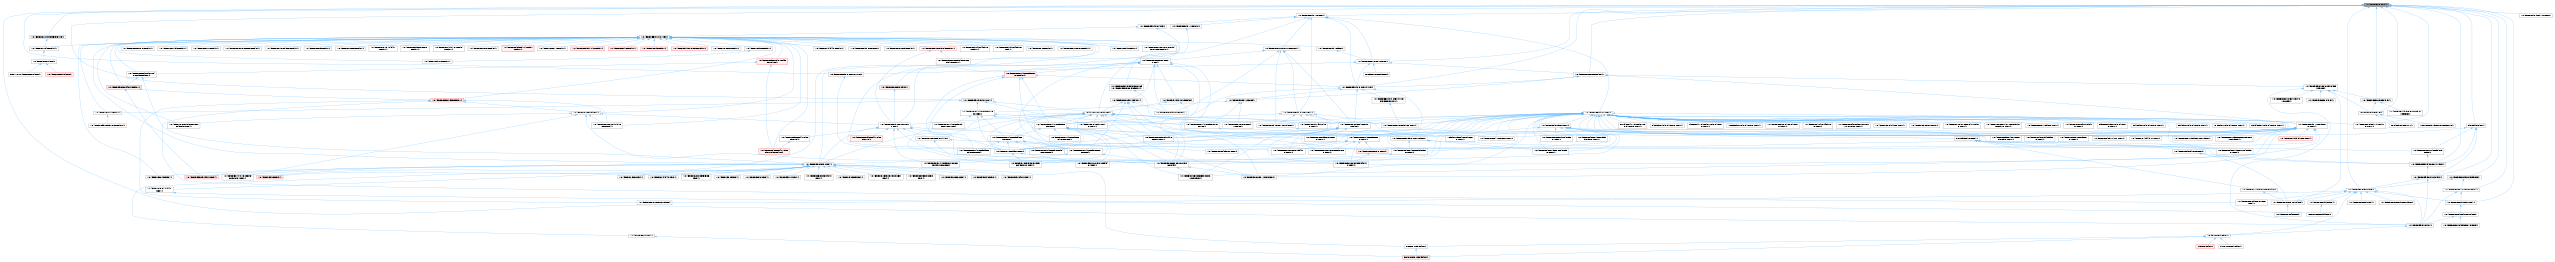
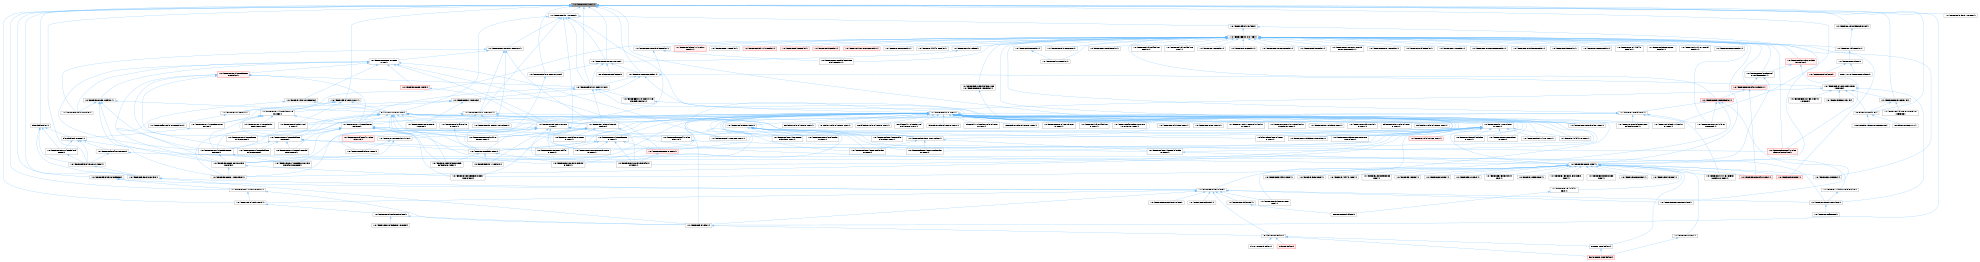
(938, 49) -> (652, 49)
none -> (1243, 49)
(917, 69) -> (486, 159)
